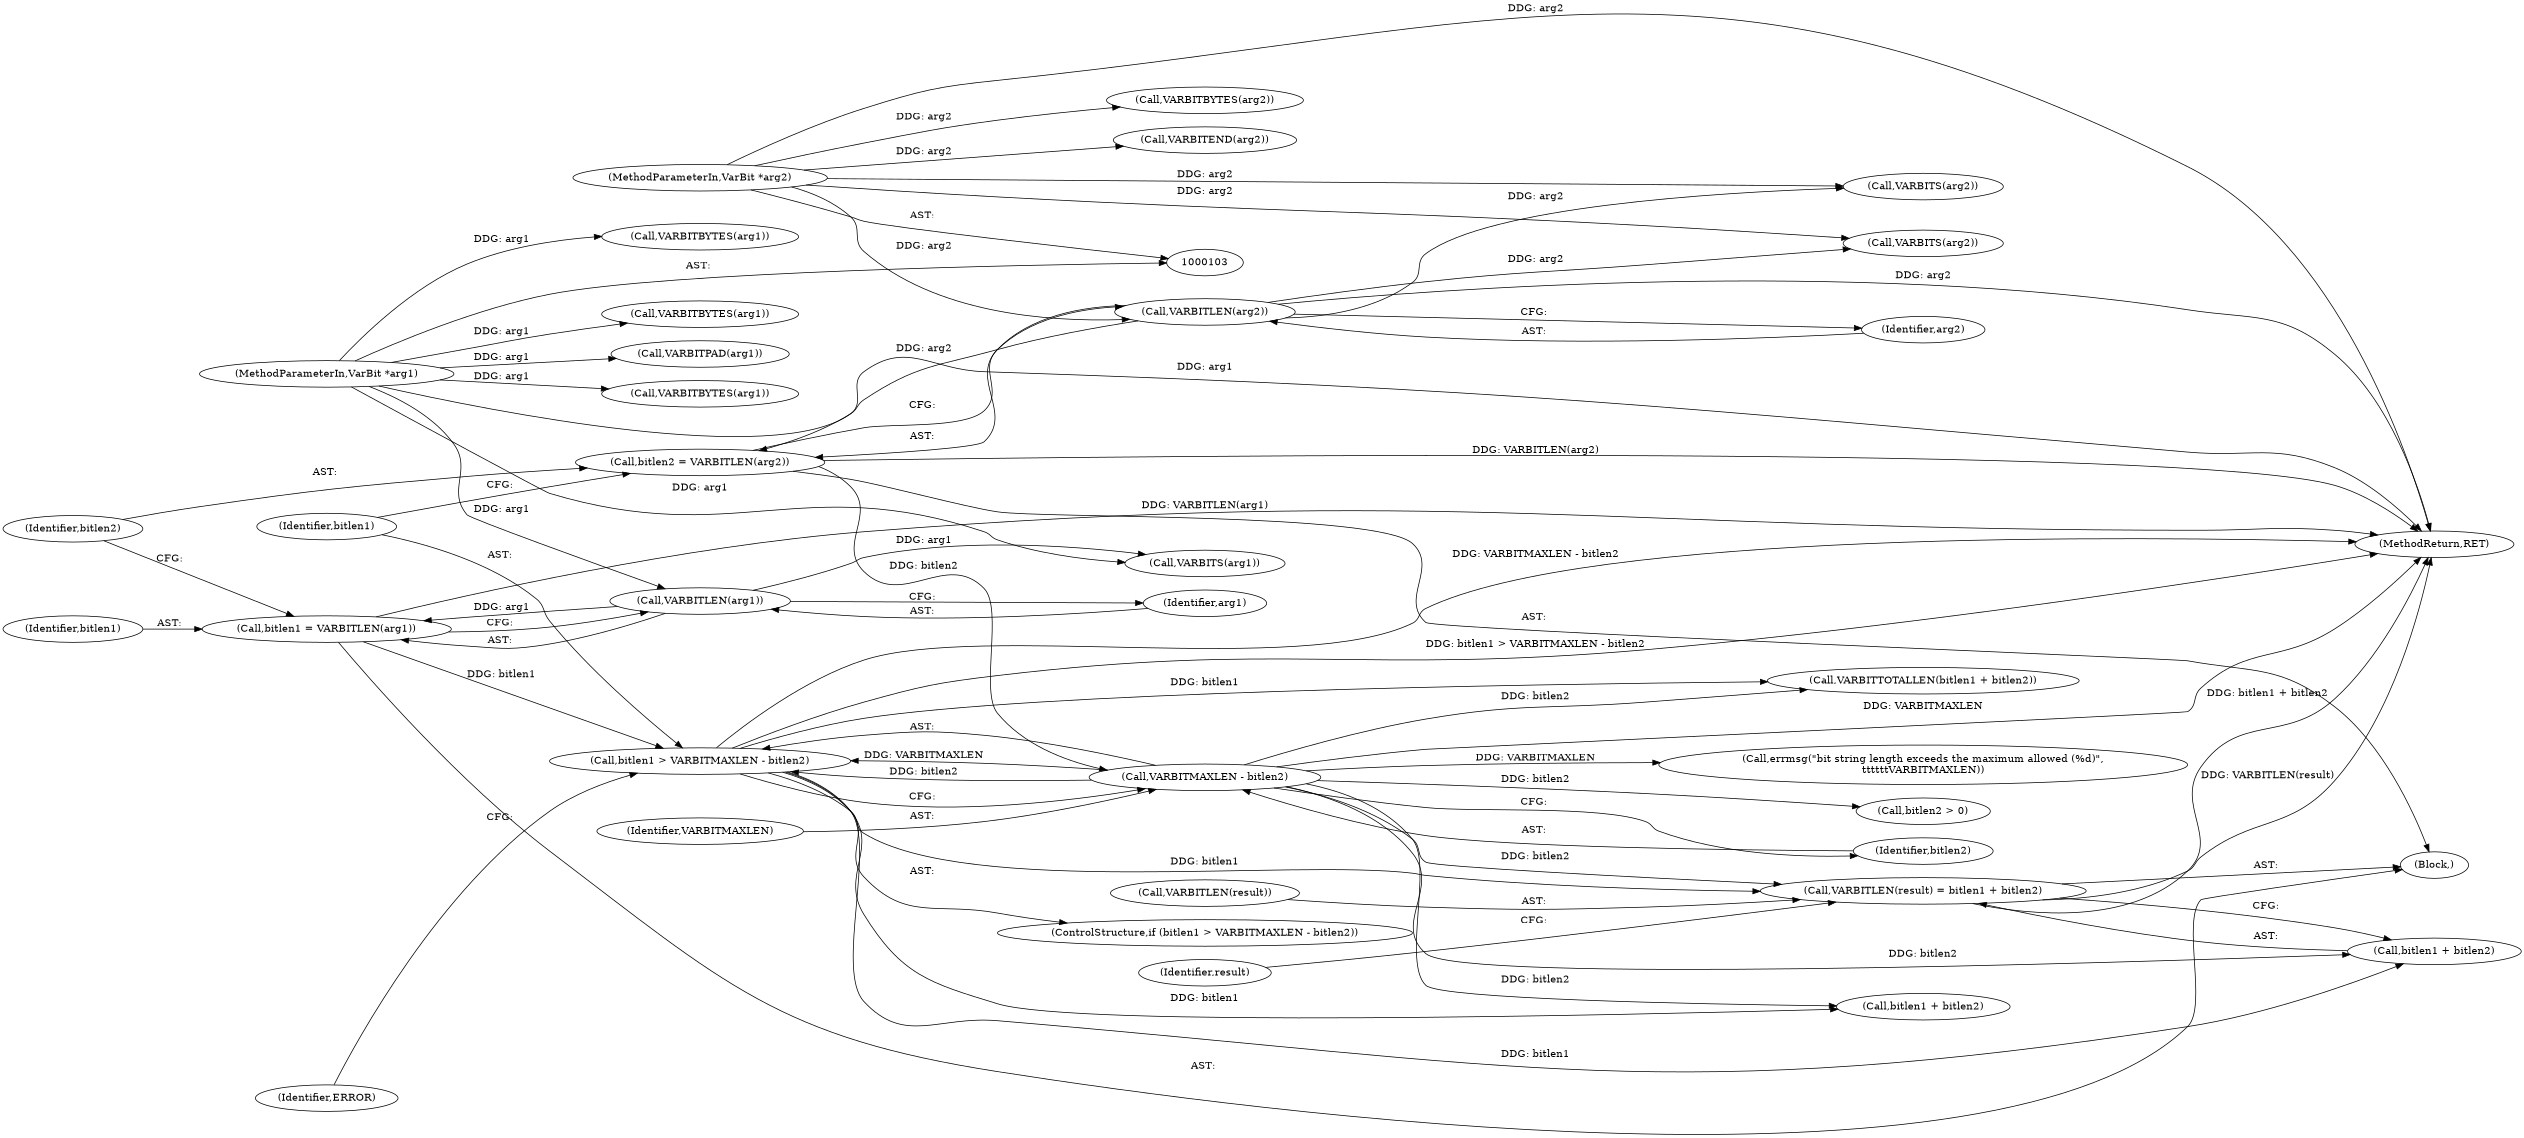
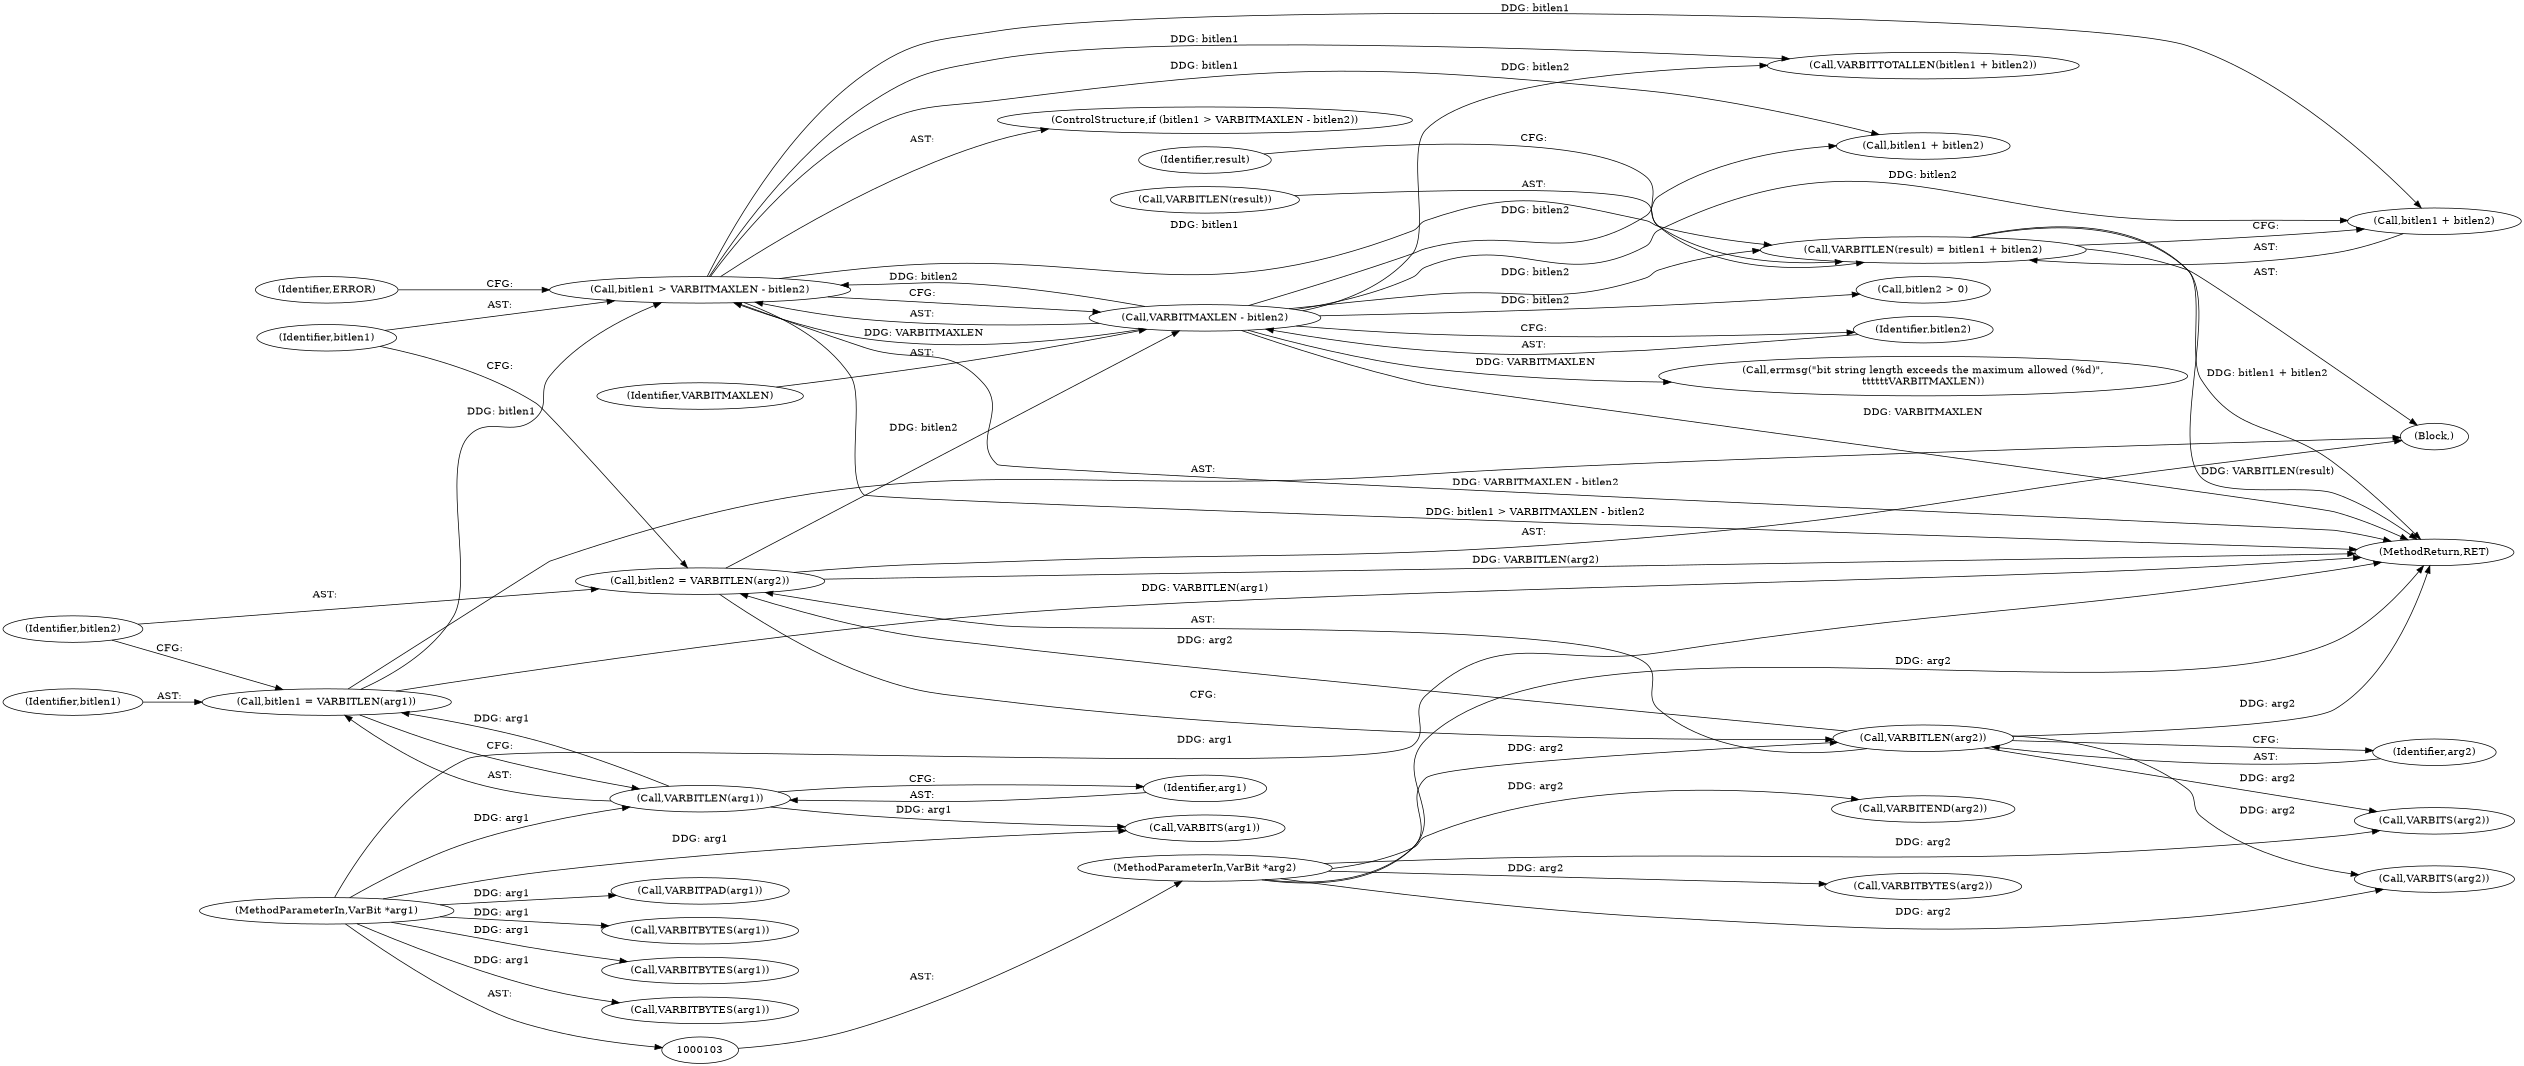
(954, 234) -> (965, 989)
